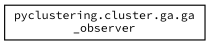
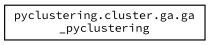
(105, 23) -> (105, 23)
